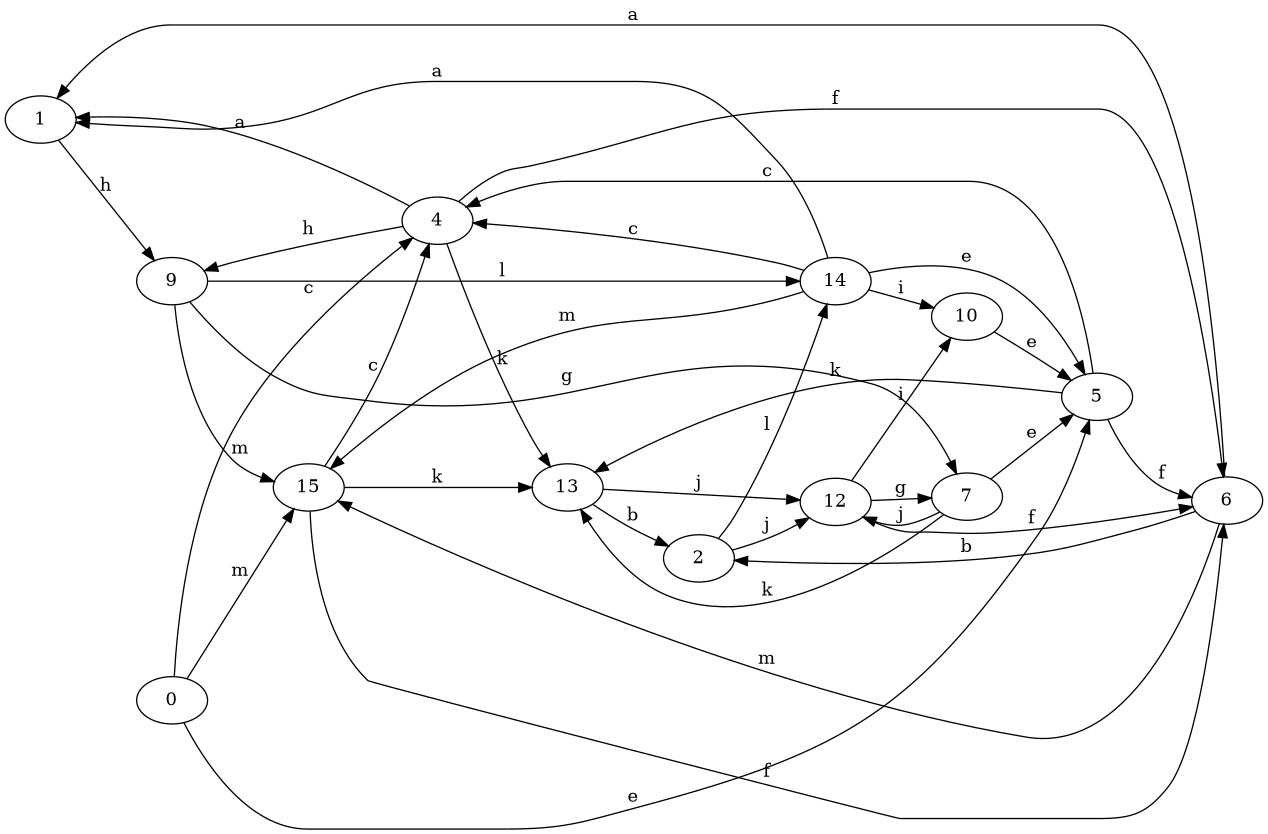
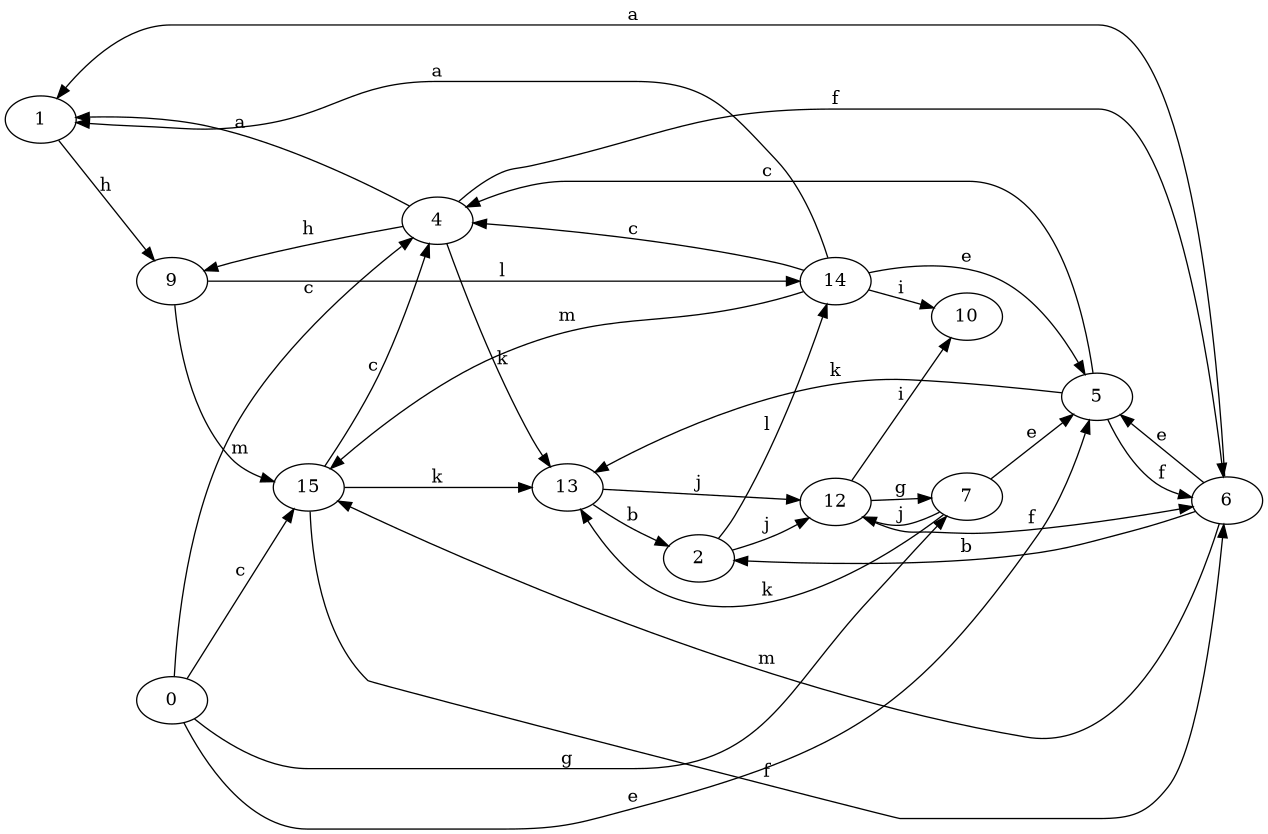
(1027, 352) -> (1168, 453)
(573, 392) -> (610, 769)
(240, 571) -> (240, 571)
